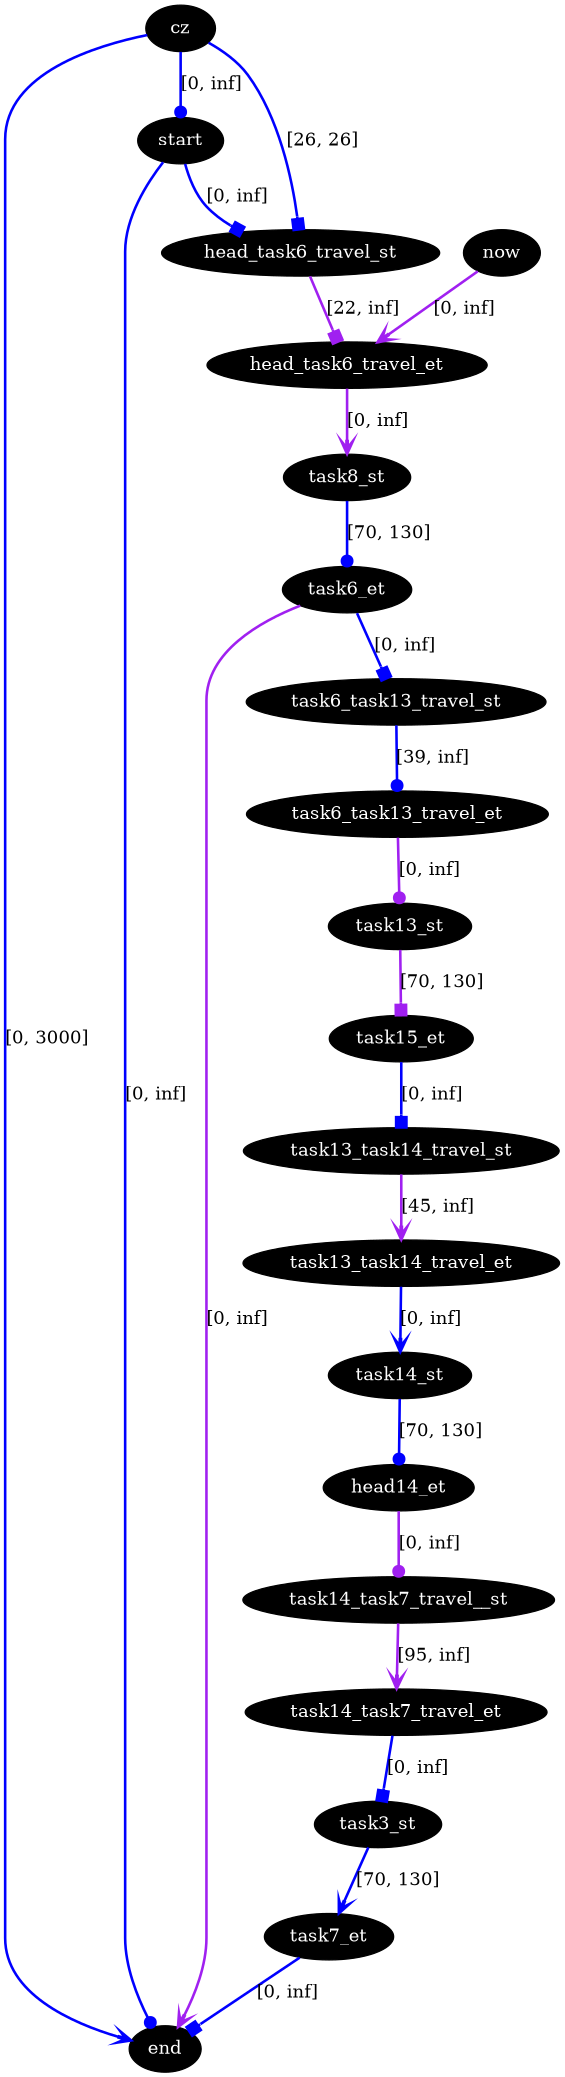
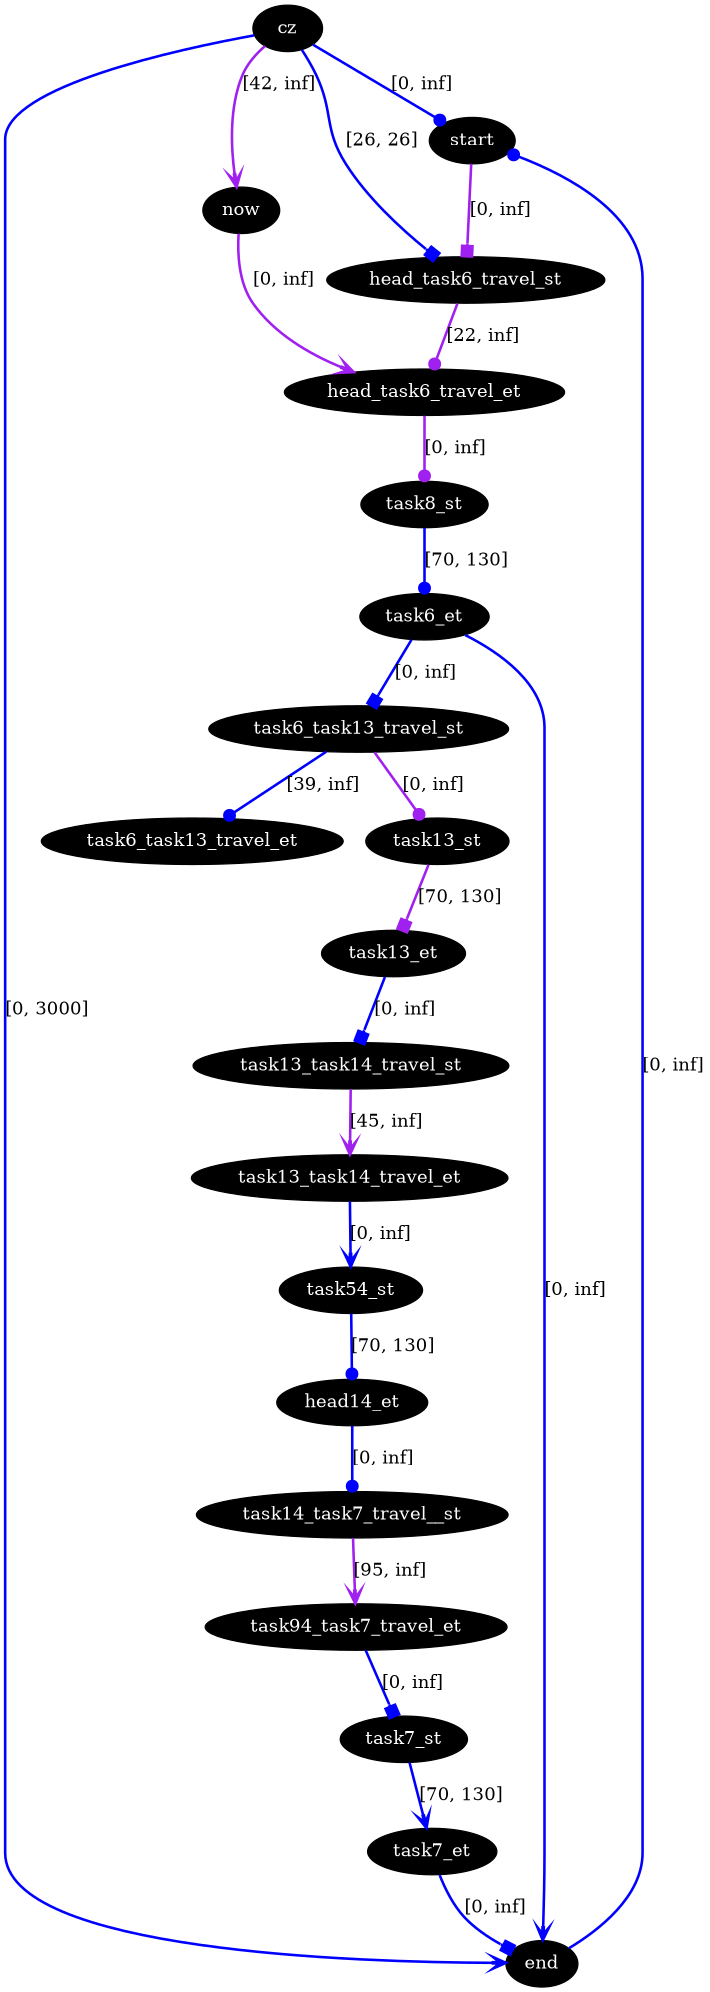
none -> (234, 106)
(201, 200) -> (469, 204)
(321, 303) -> (447, 331)
(347, 415) -> (425, 443)
(399, 865) -> (395, 781)
(401, 1039) -> (394, 954)
(125, 1087) -> (643, 1036)
(206, 1289) -> (544, 1263)
(400, 1375) -> (351, 1290)
(399, 1539) -> (352, 1453)
(396, 1712) -> (356, 1627)
(378, 1824) -> (404, 1739)
